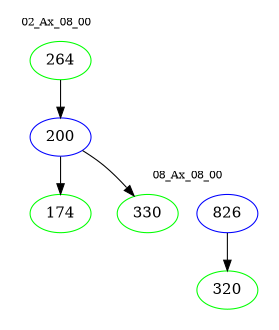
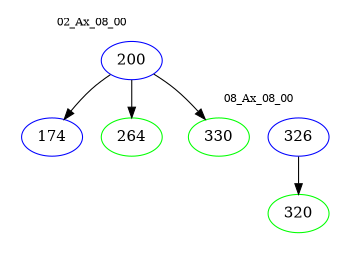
(61, 94) -> (132, 94)
(61, 214) -> (52, 137)
(227, 214) -> (299, 137)
